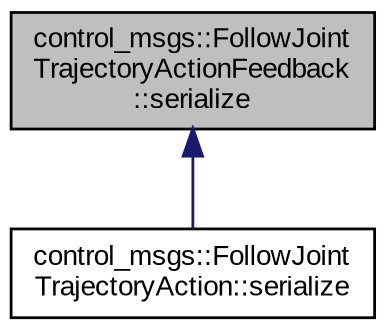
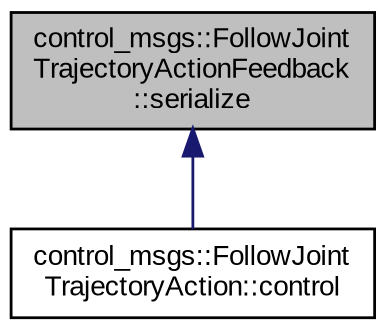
(193, 273) -> (193, 273)
